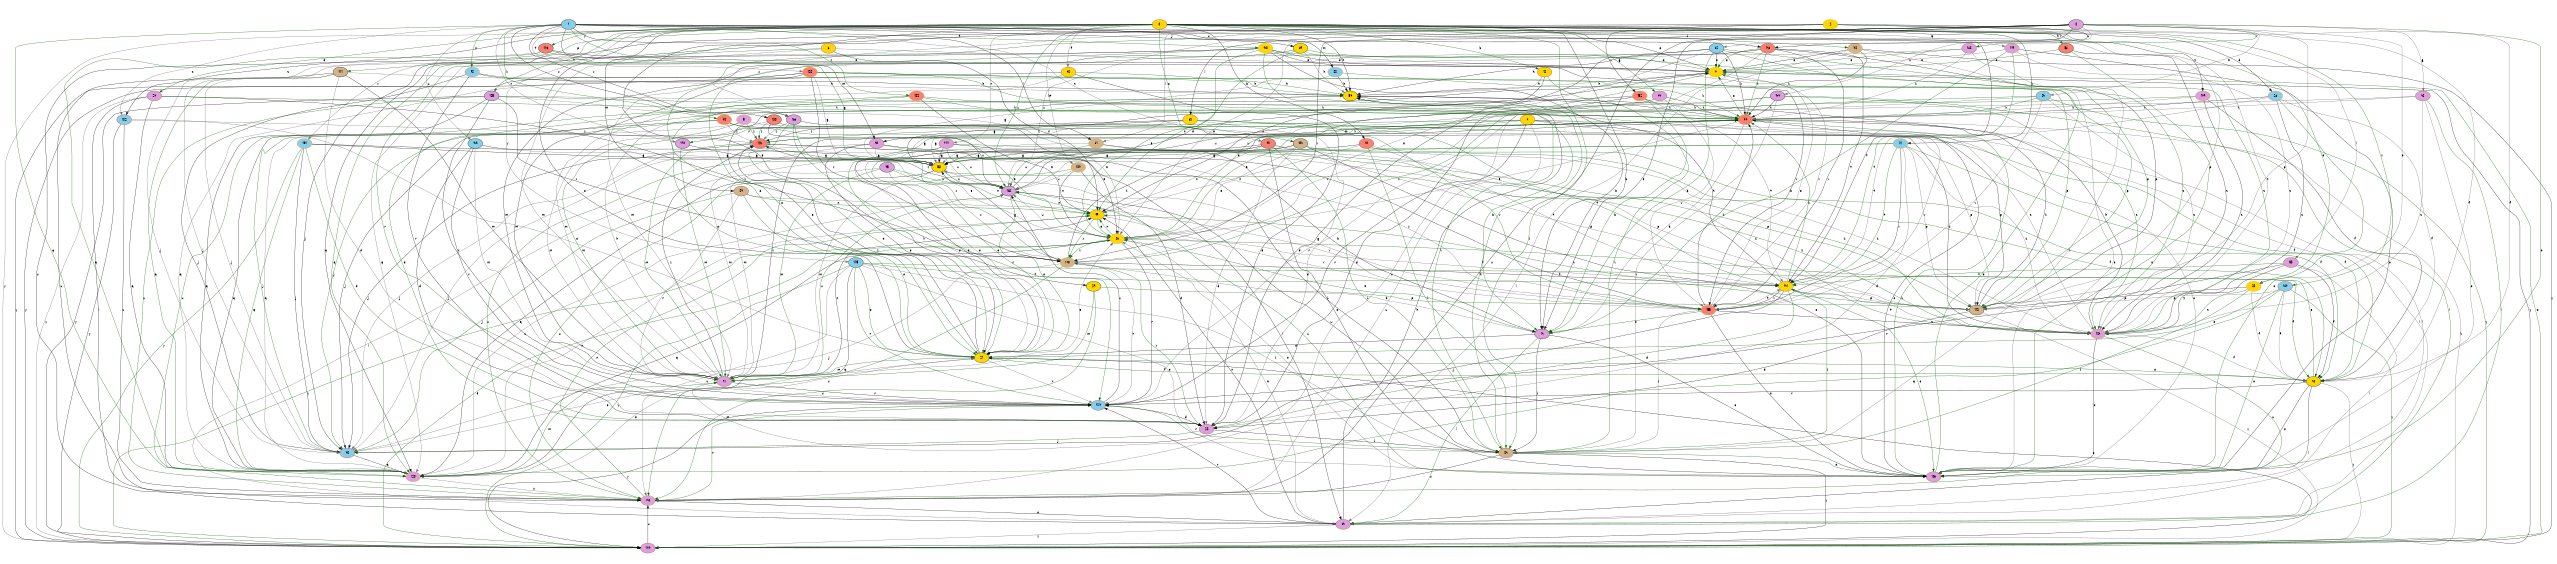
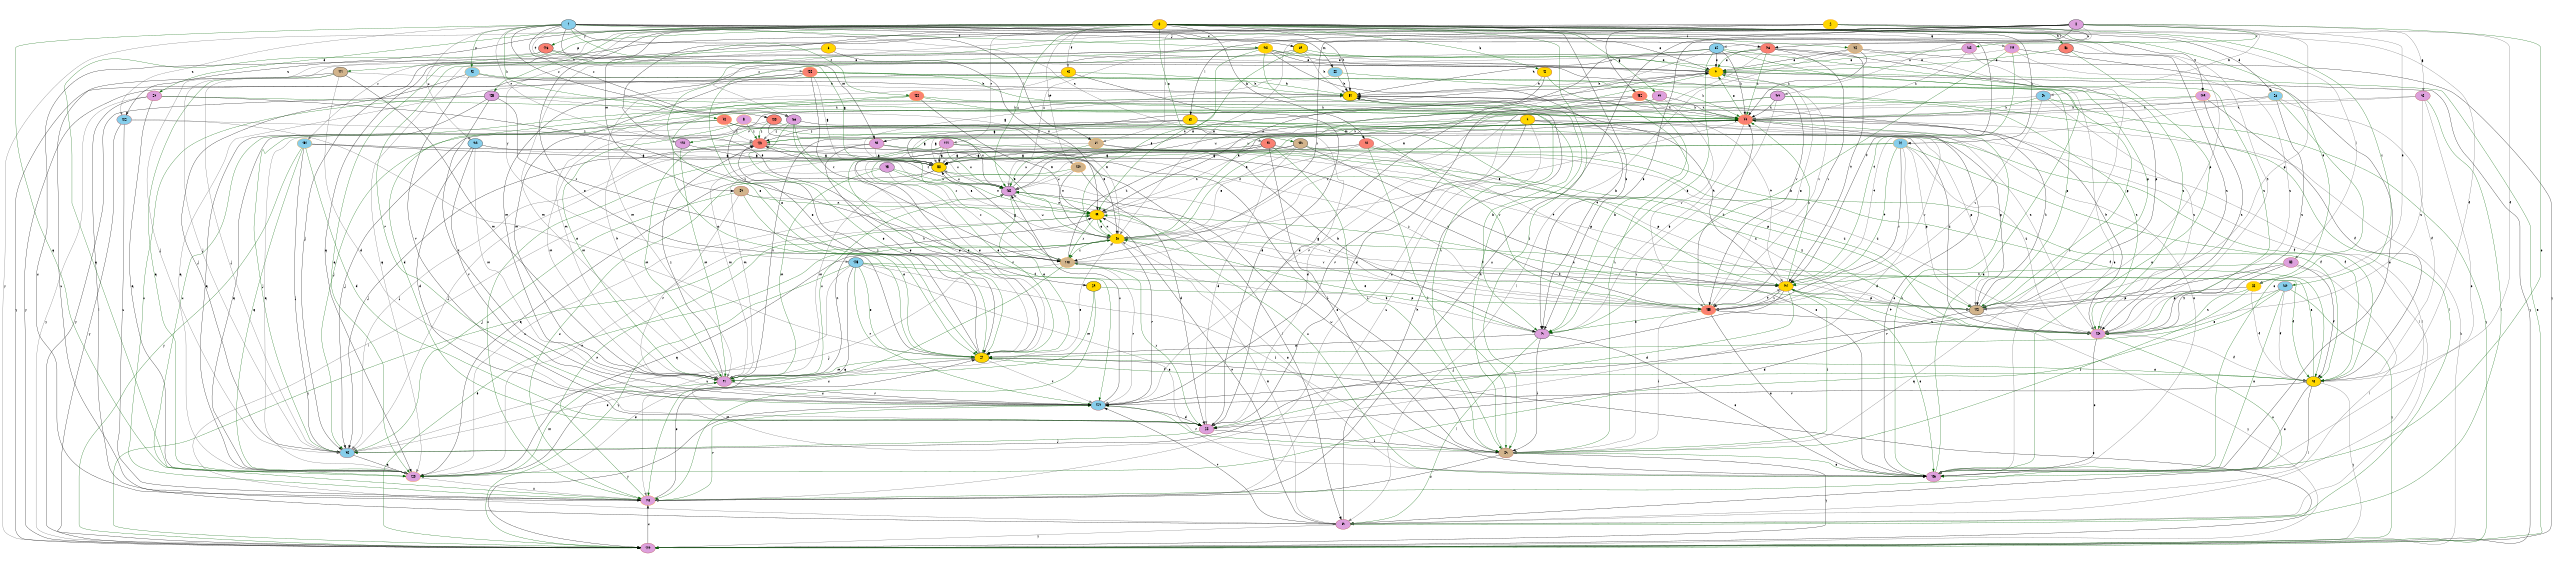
(1350, 96) -> (1350, 96)
(1475, 140) -> none
(994, 512) -> (793, 387)
